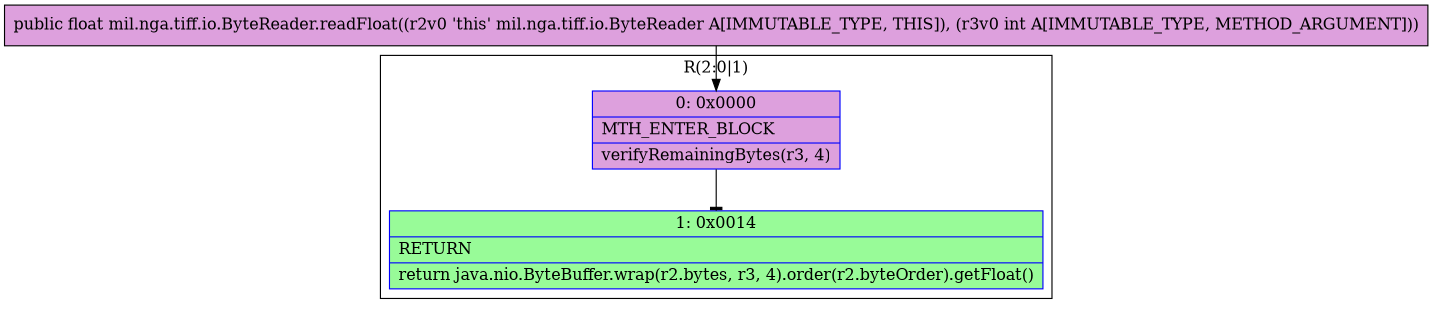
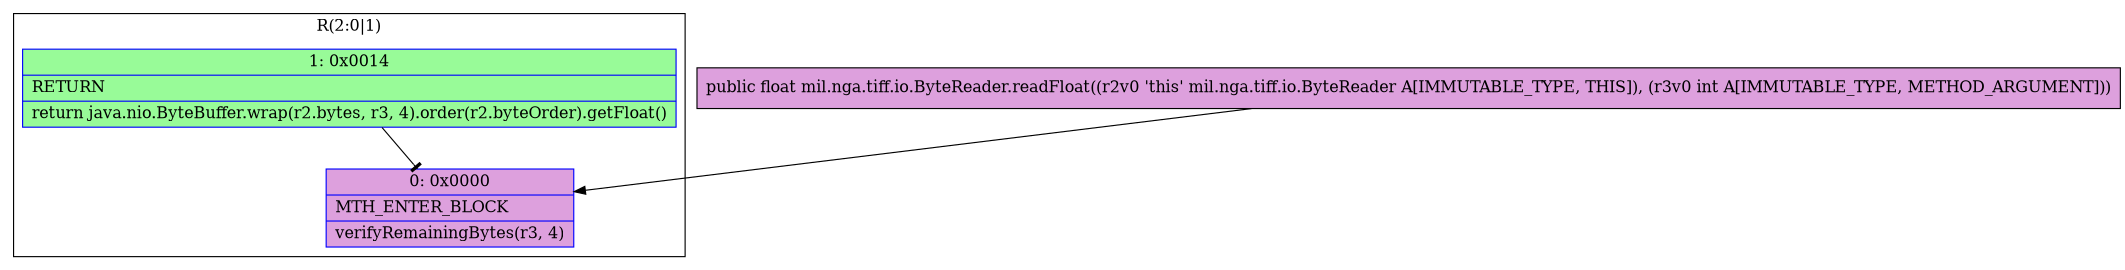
(716, 187) -> (398, 146)
